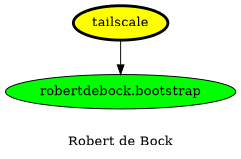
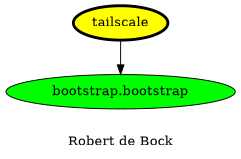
(121, 92) -> (121, 92)
